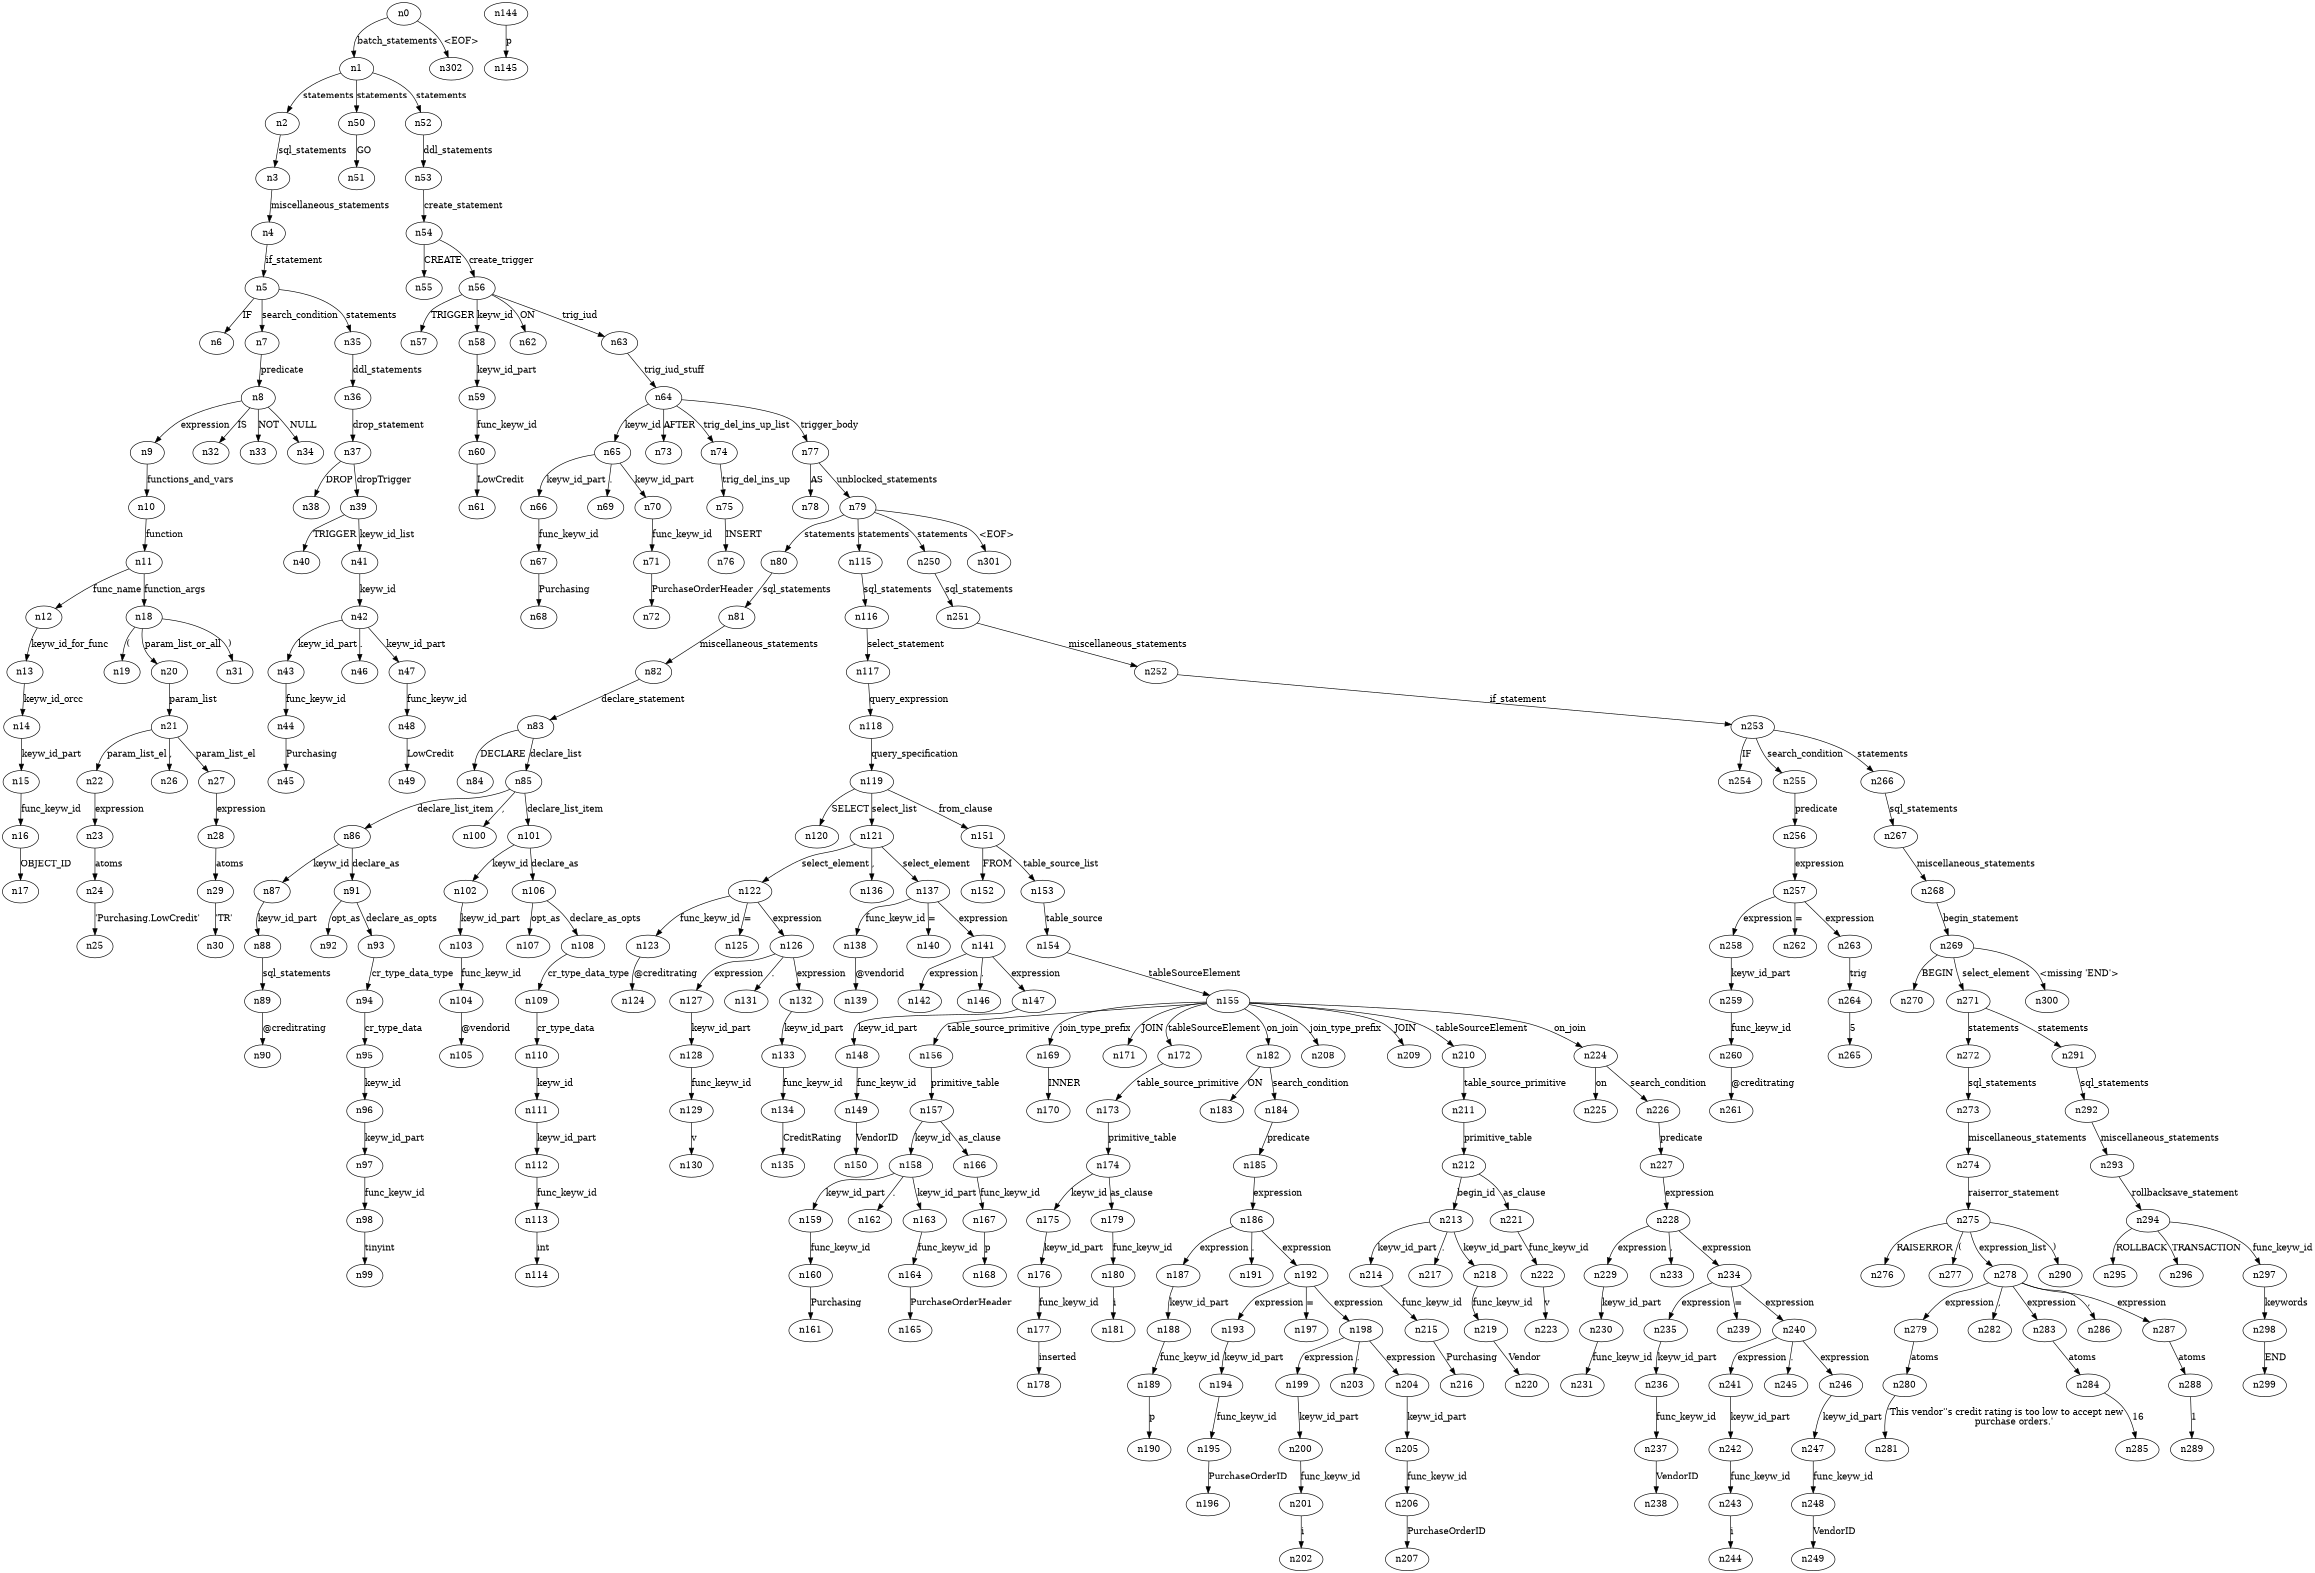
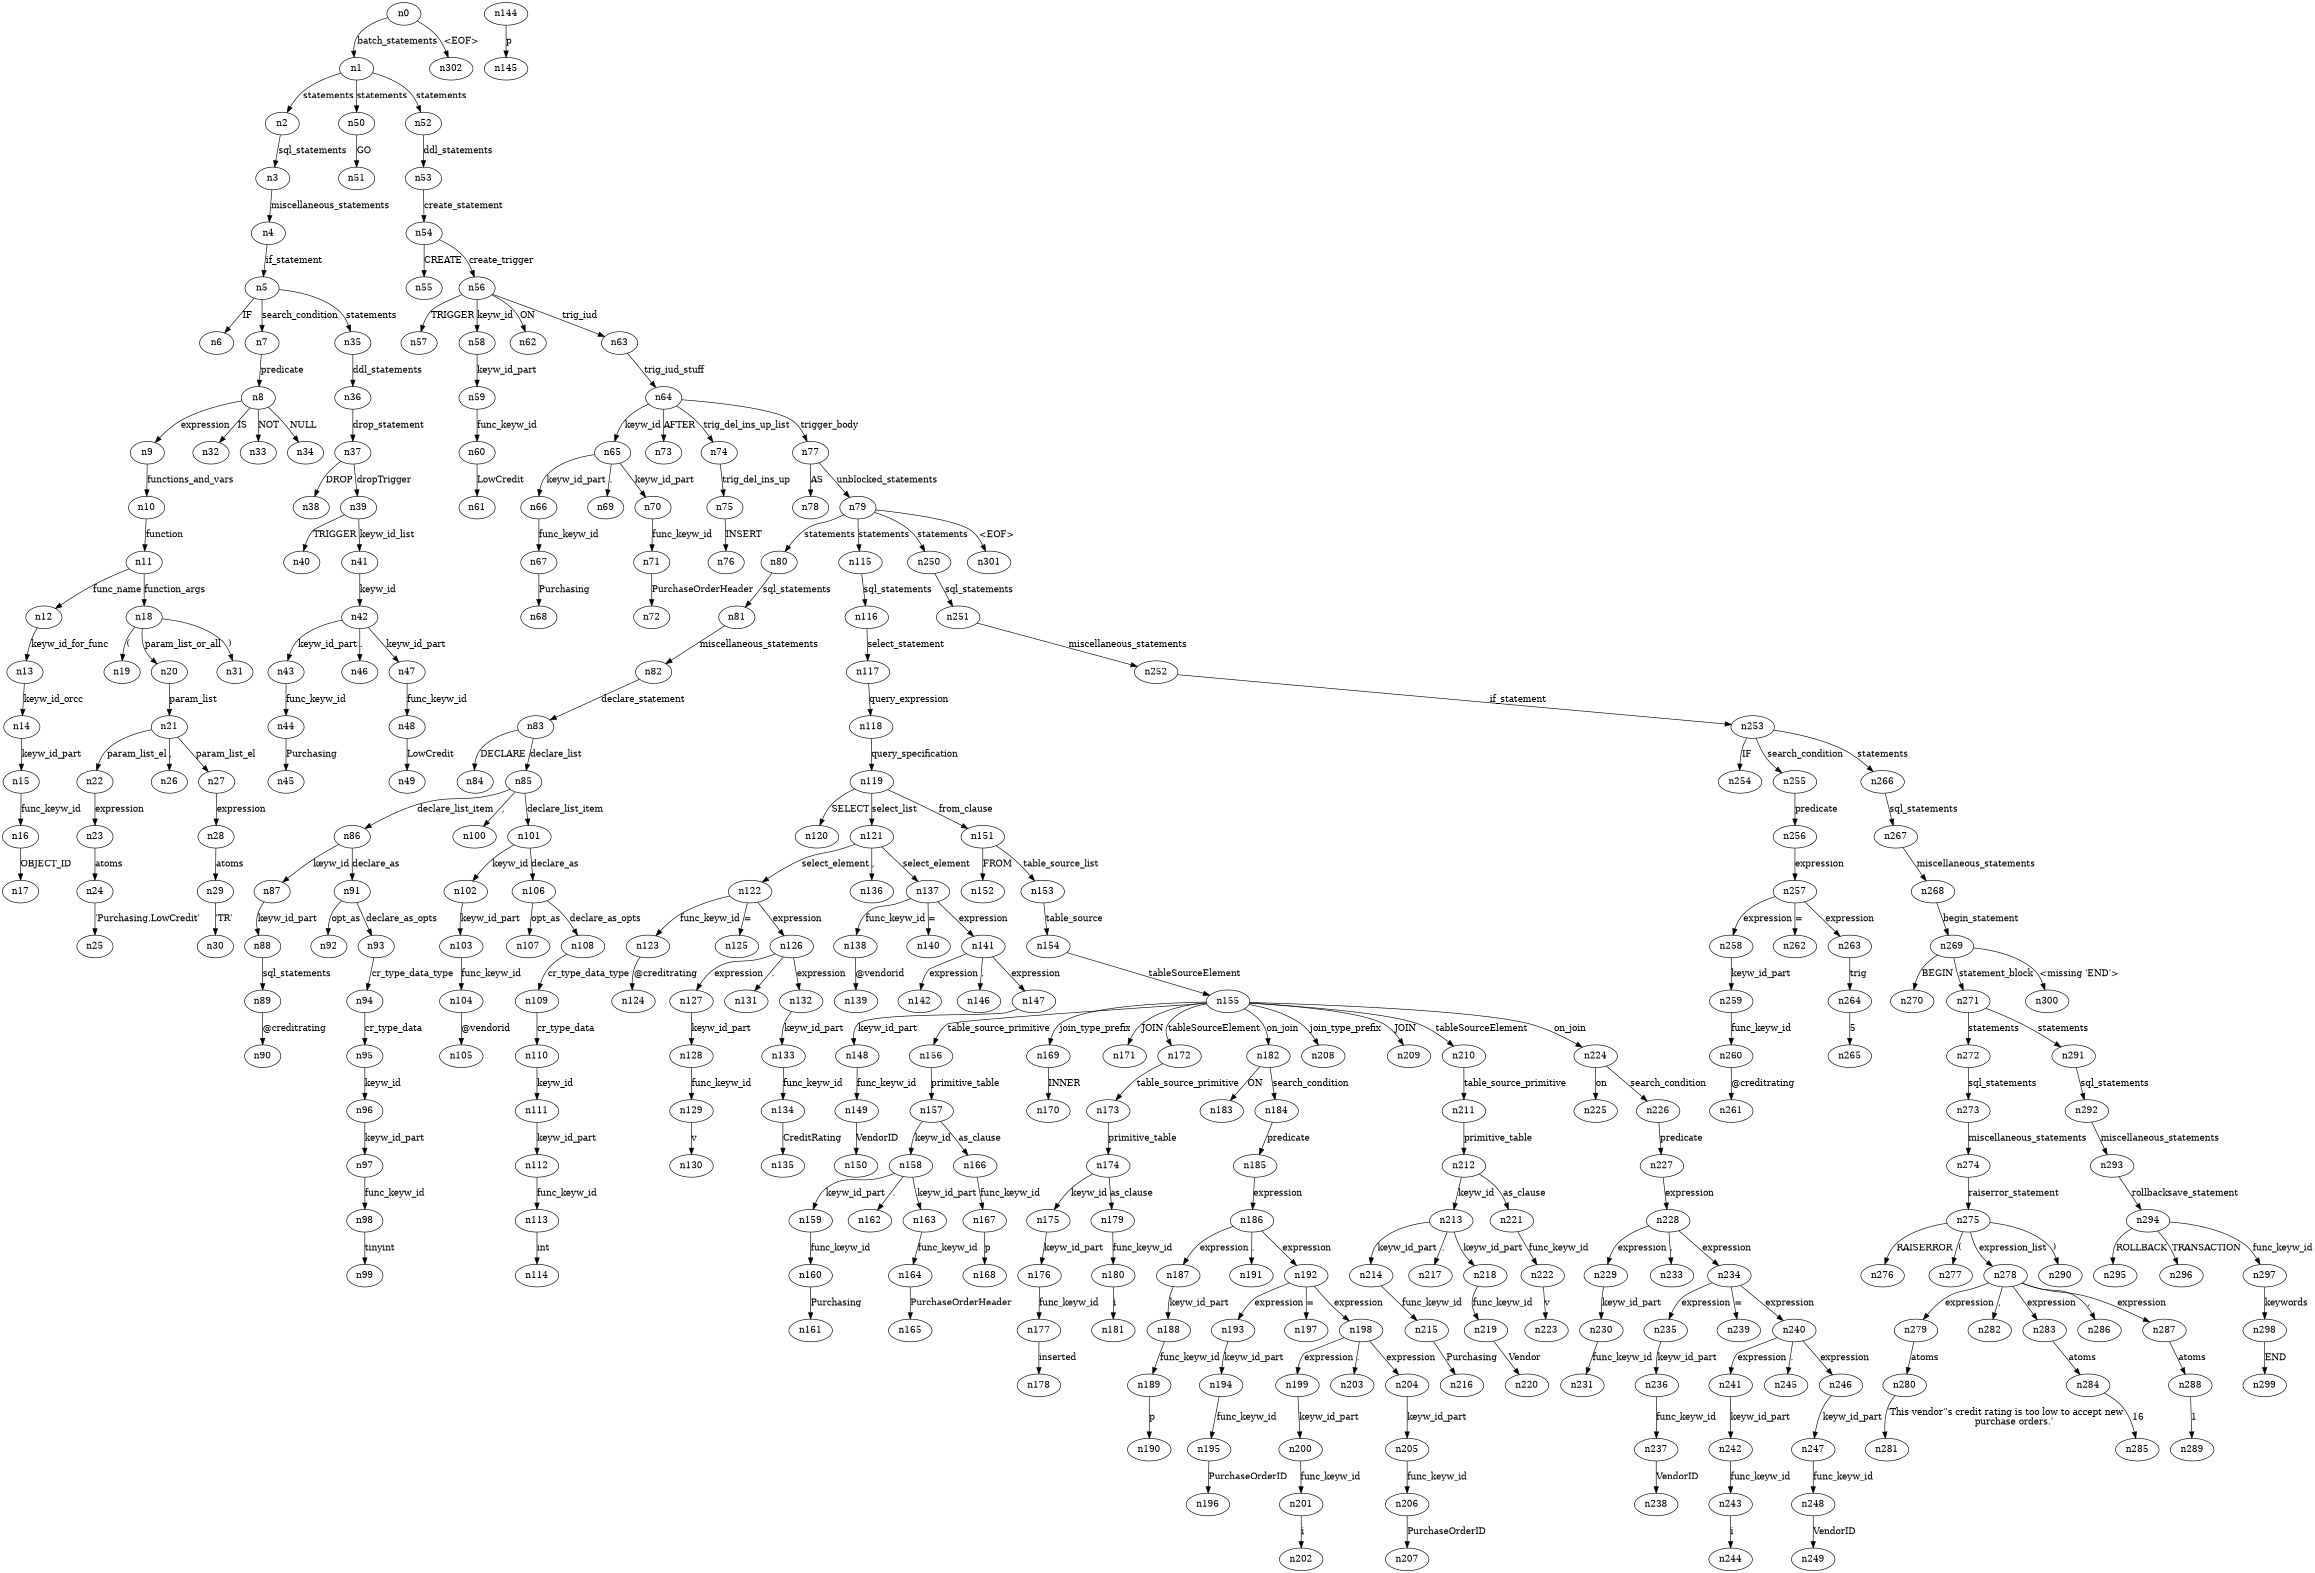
(1996, 974) -> (1996, 974)
(1477, 1193) -> (1477, 1193)
